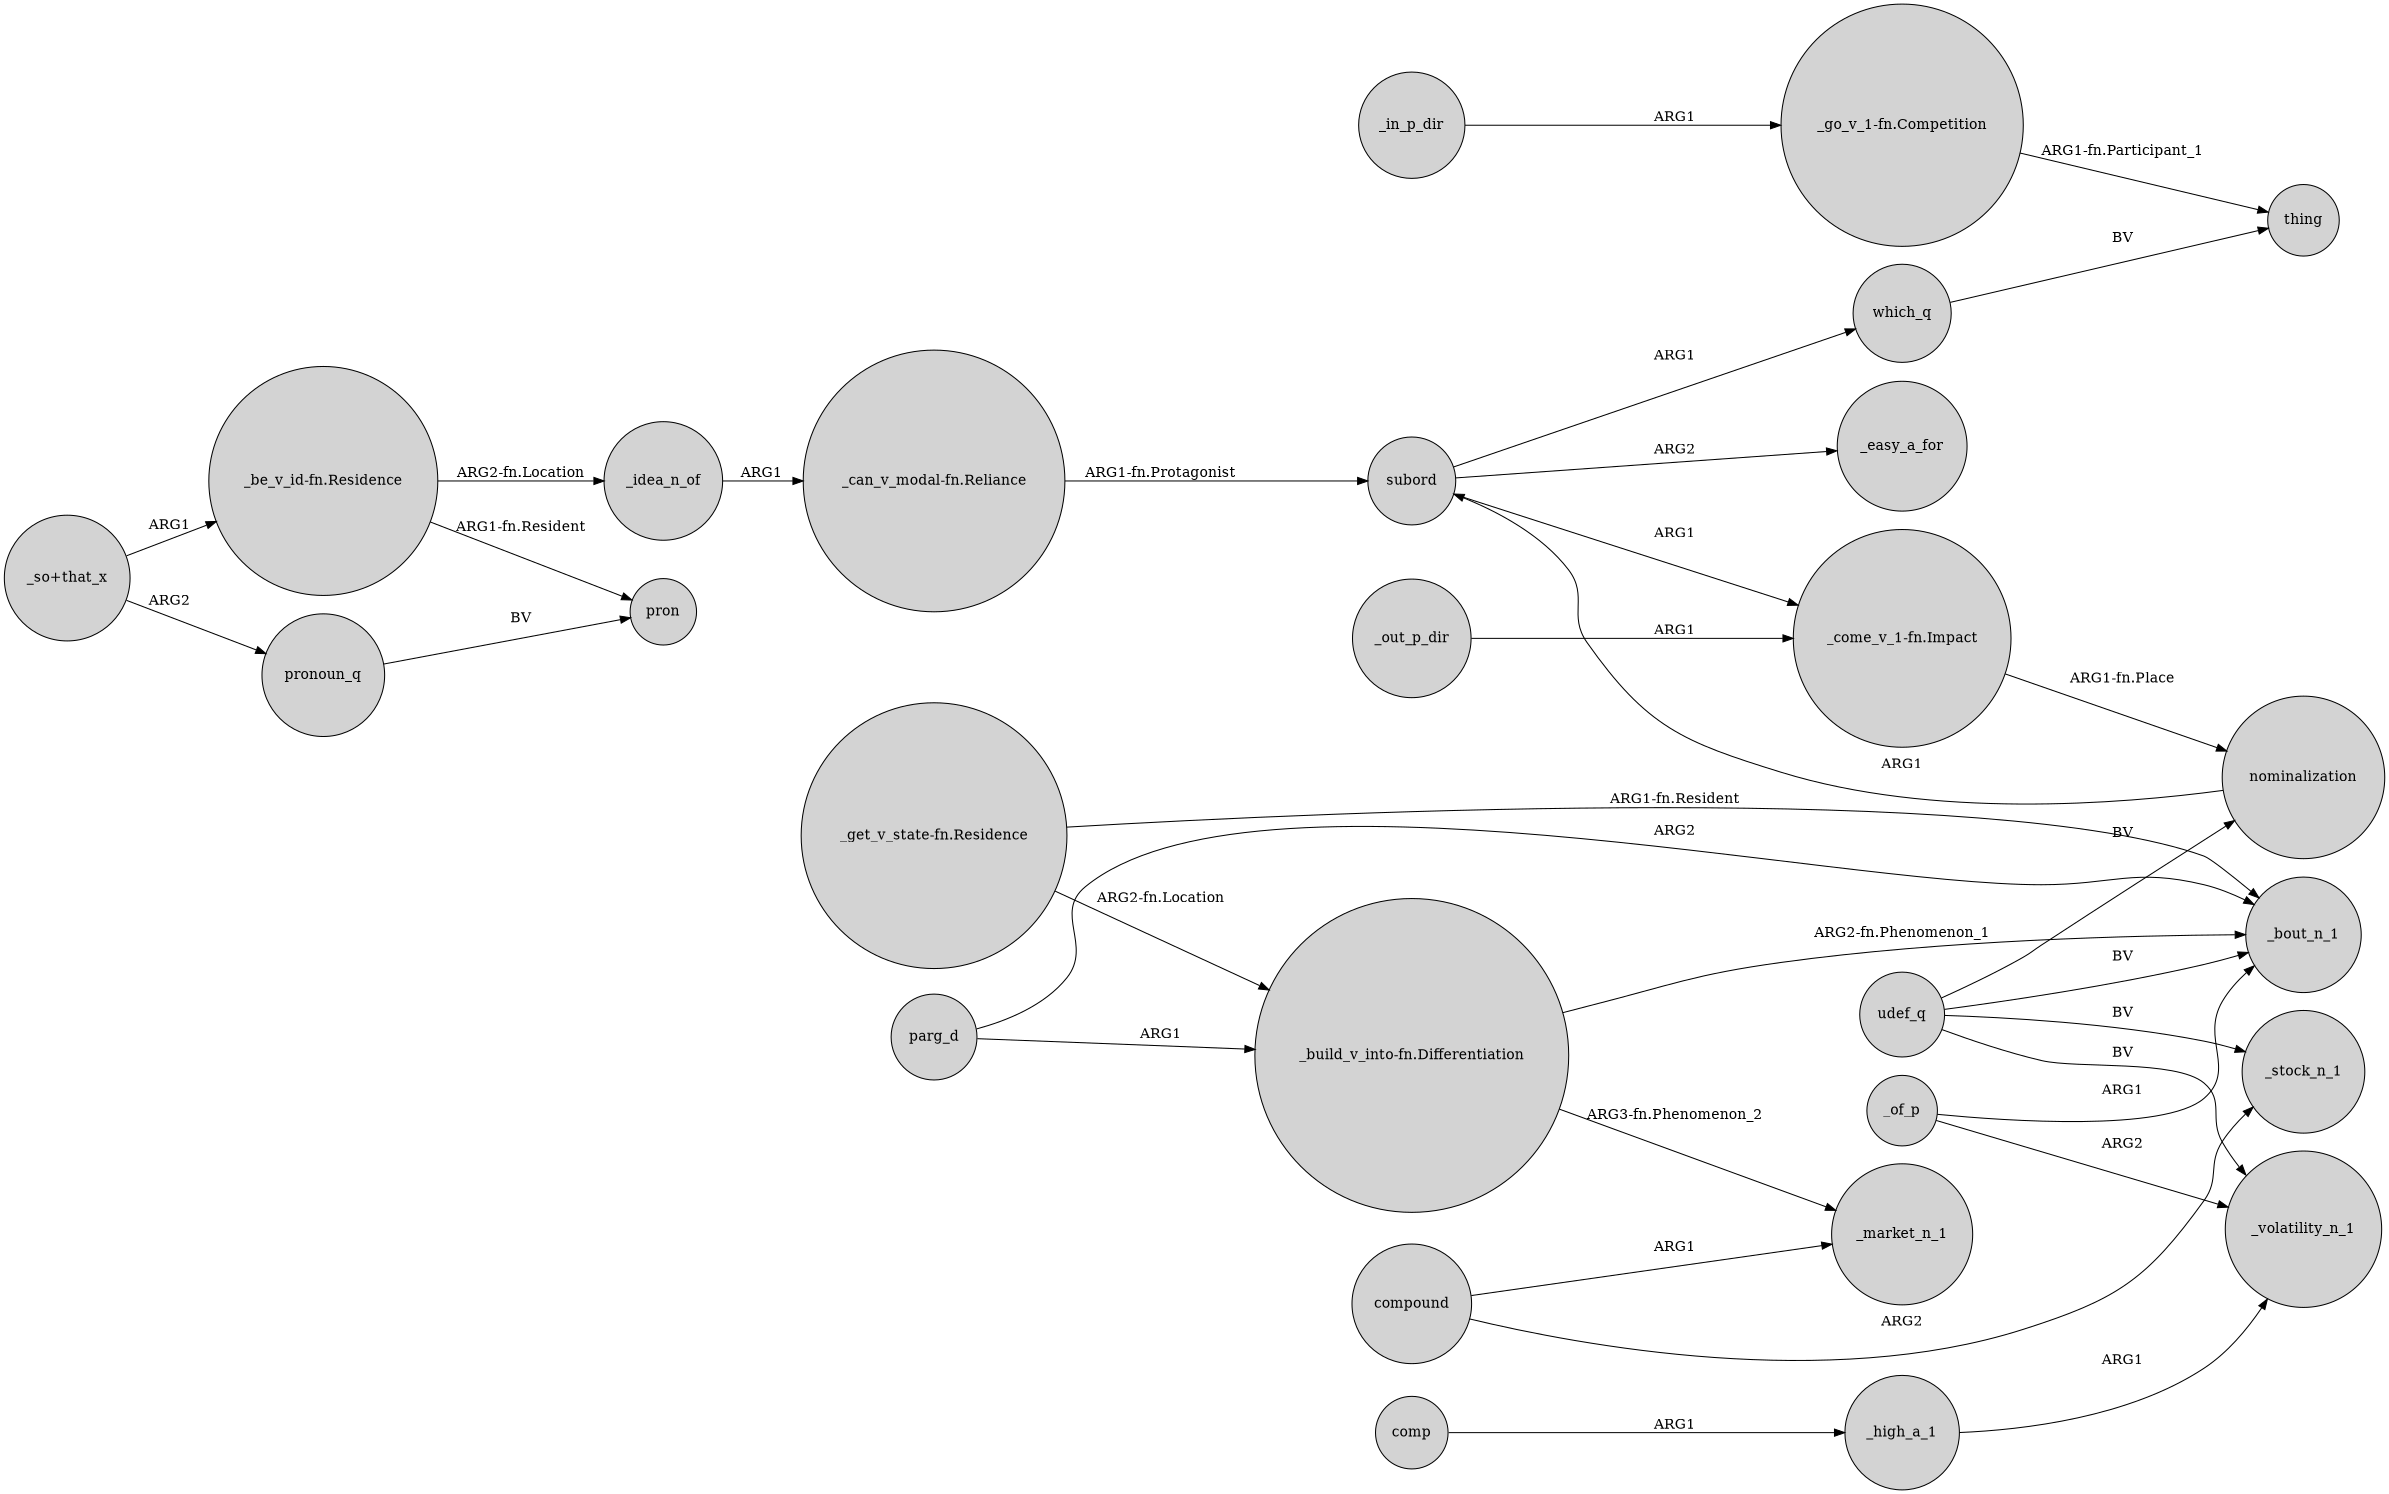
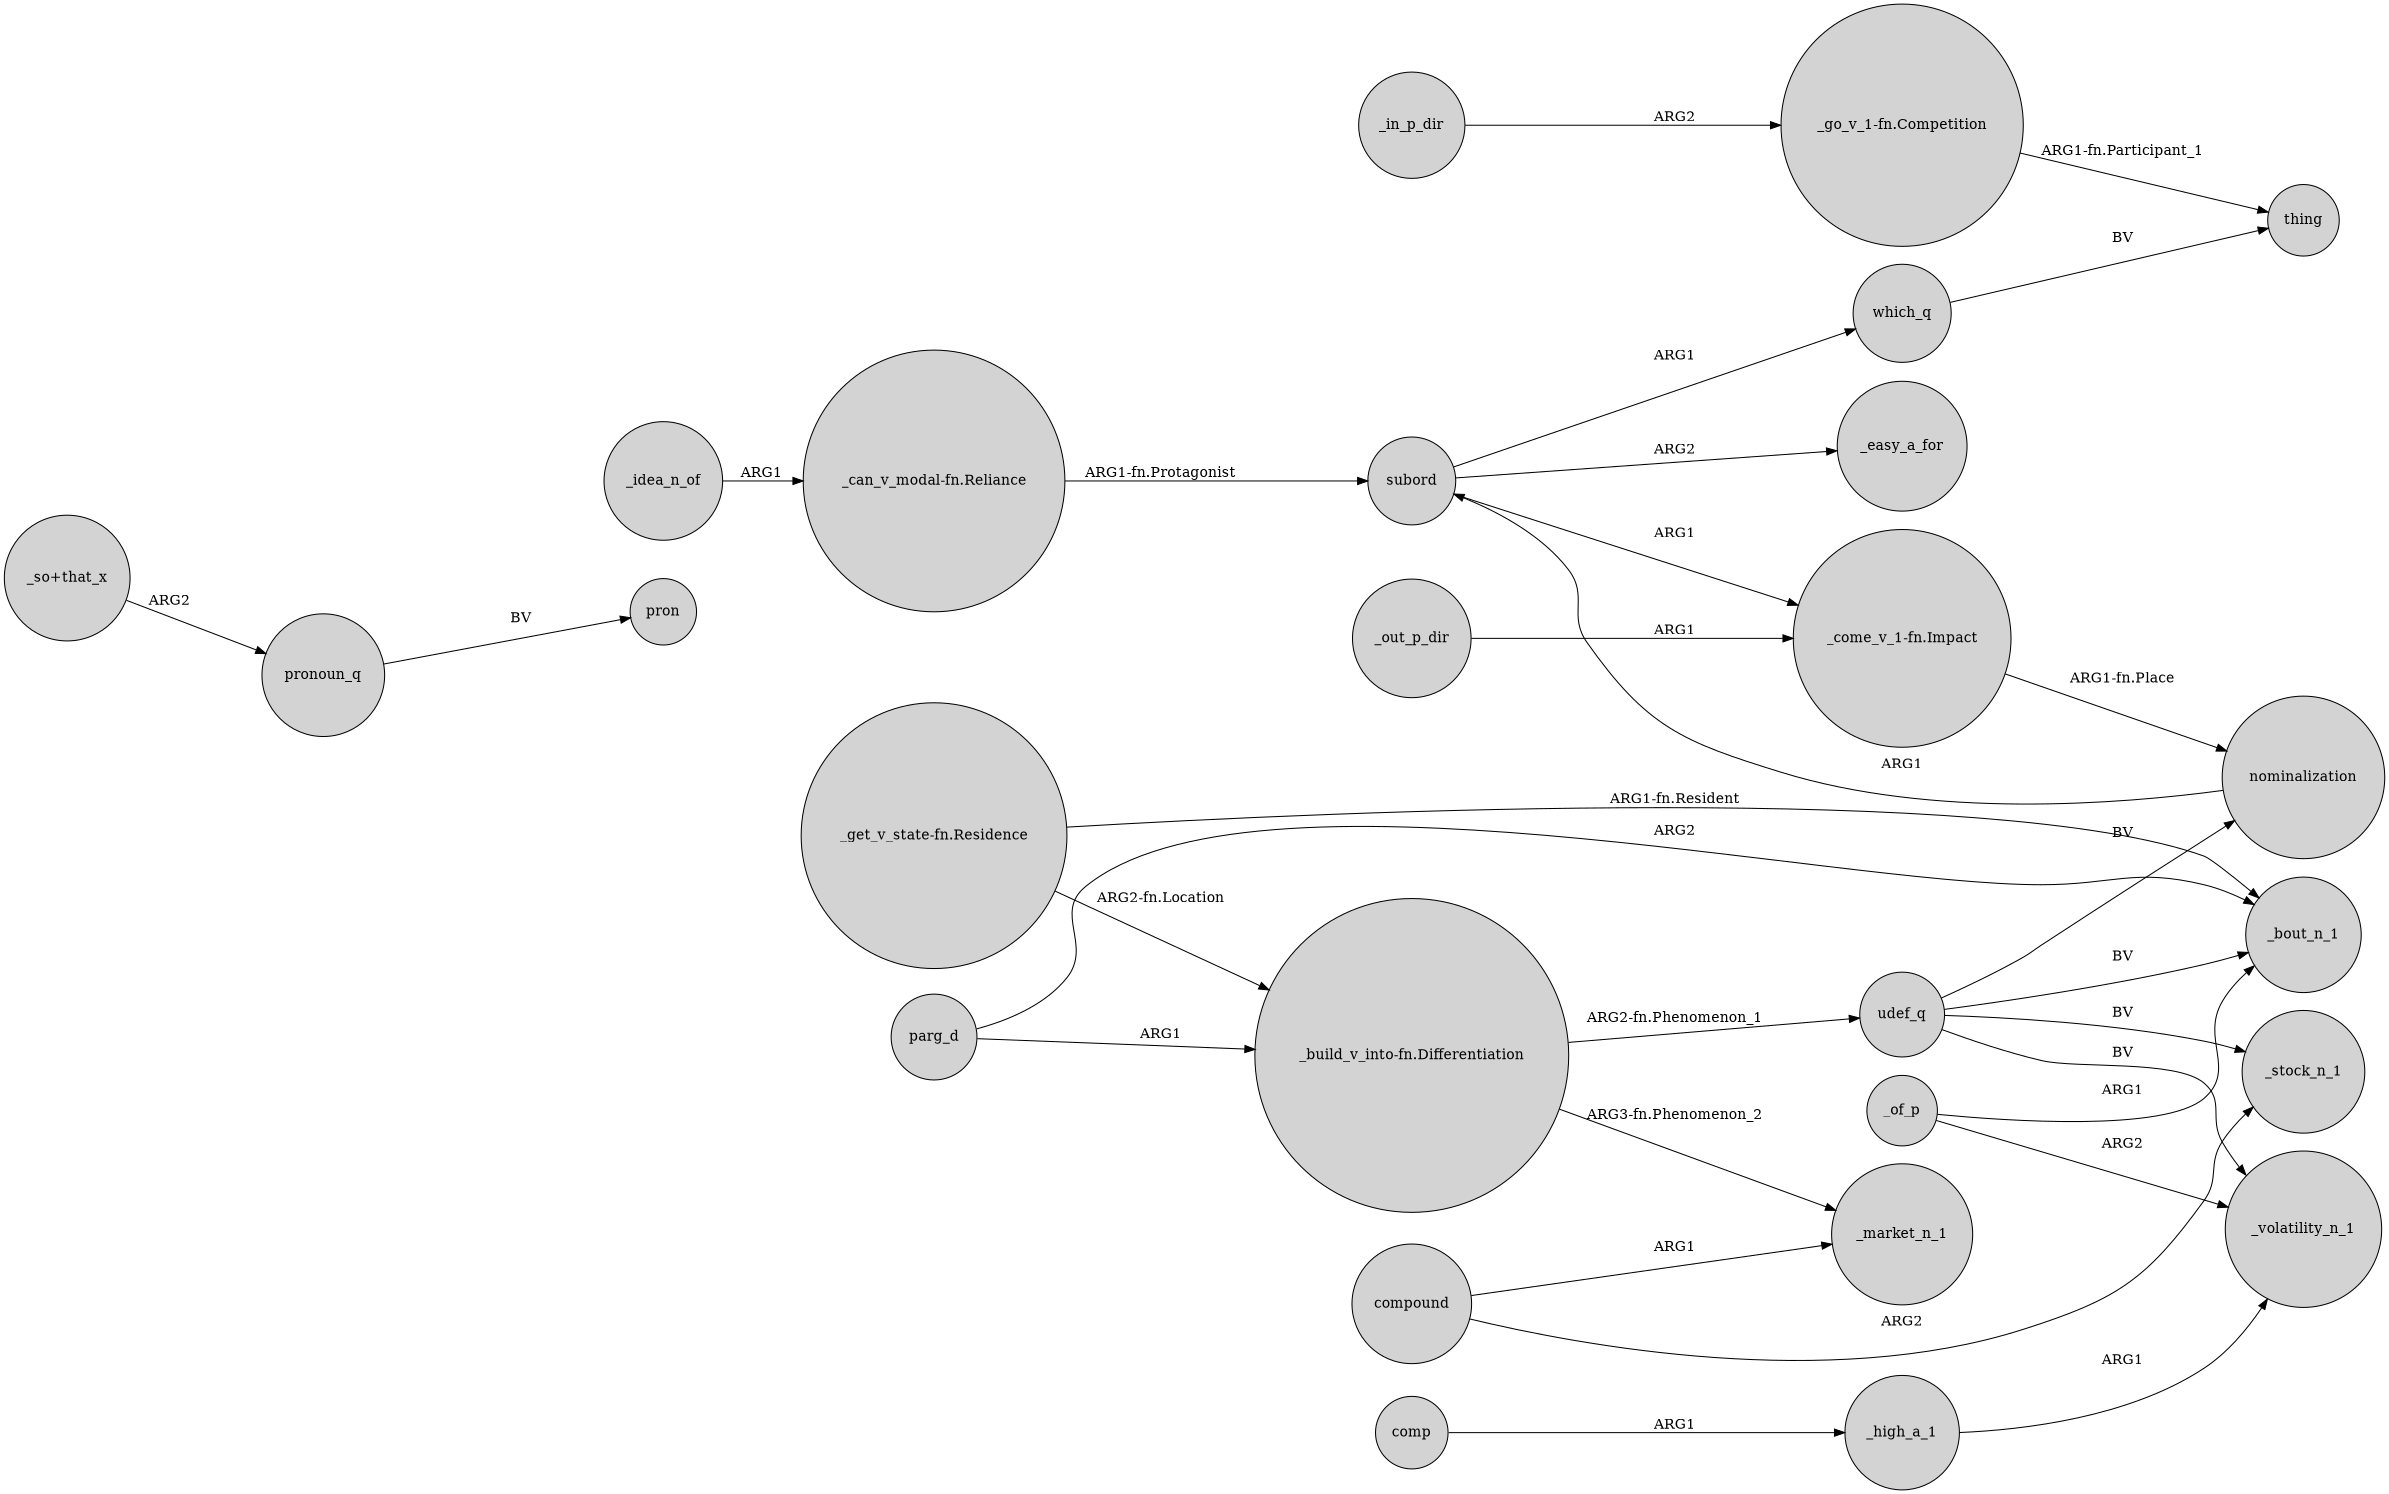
(1675, 118) -> (1675, 118)
(323, 481) -> none
(1896, 950) -> (1709, 1031)
